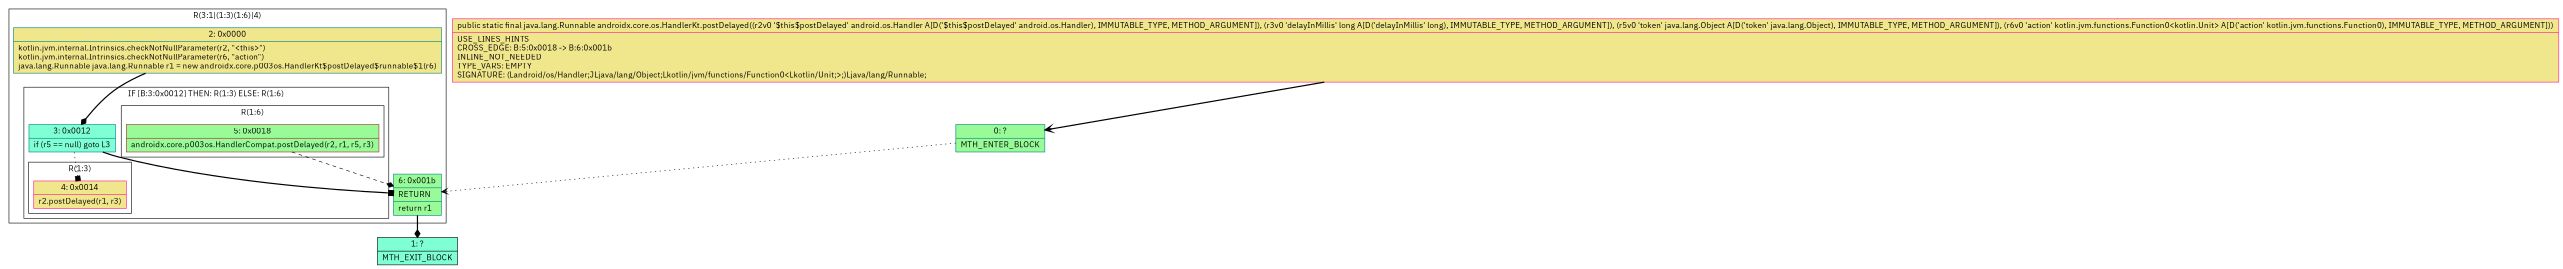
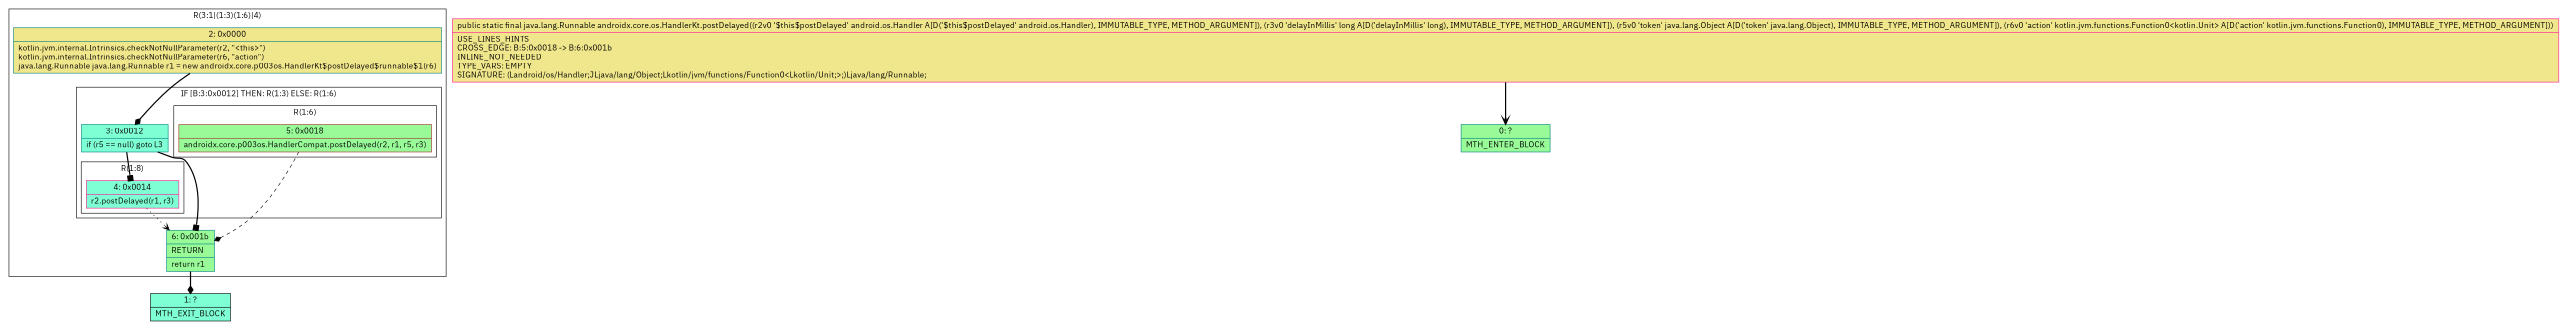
(76, 166) -> (129, 166)
(702, 167) -> (156, 217)
(80, 169) -> (133, 169)
(80, 195) -> (133, 194)
